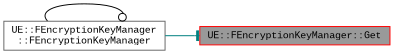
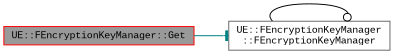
(180, 36) -> (209, 36)
